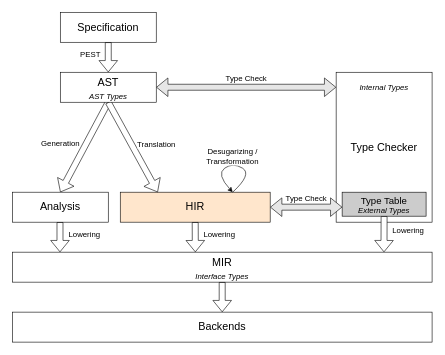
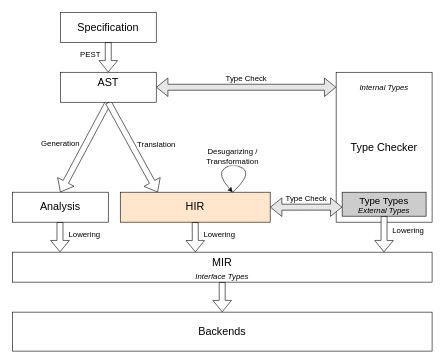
(108, 96) -> none
(384, 200) -> (384, 200)
(222, 327) -> (222, 332)
